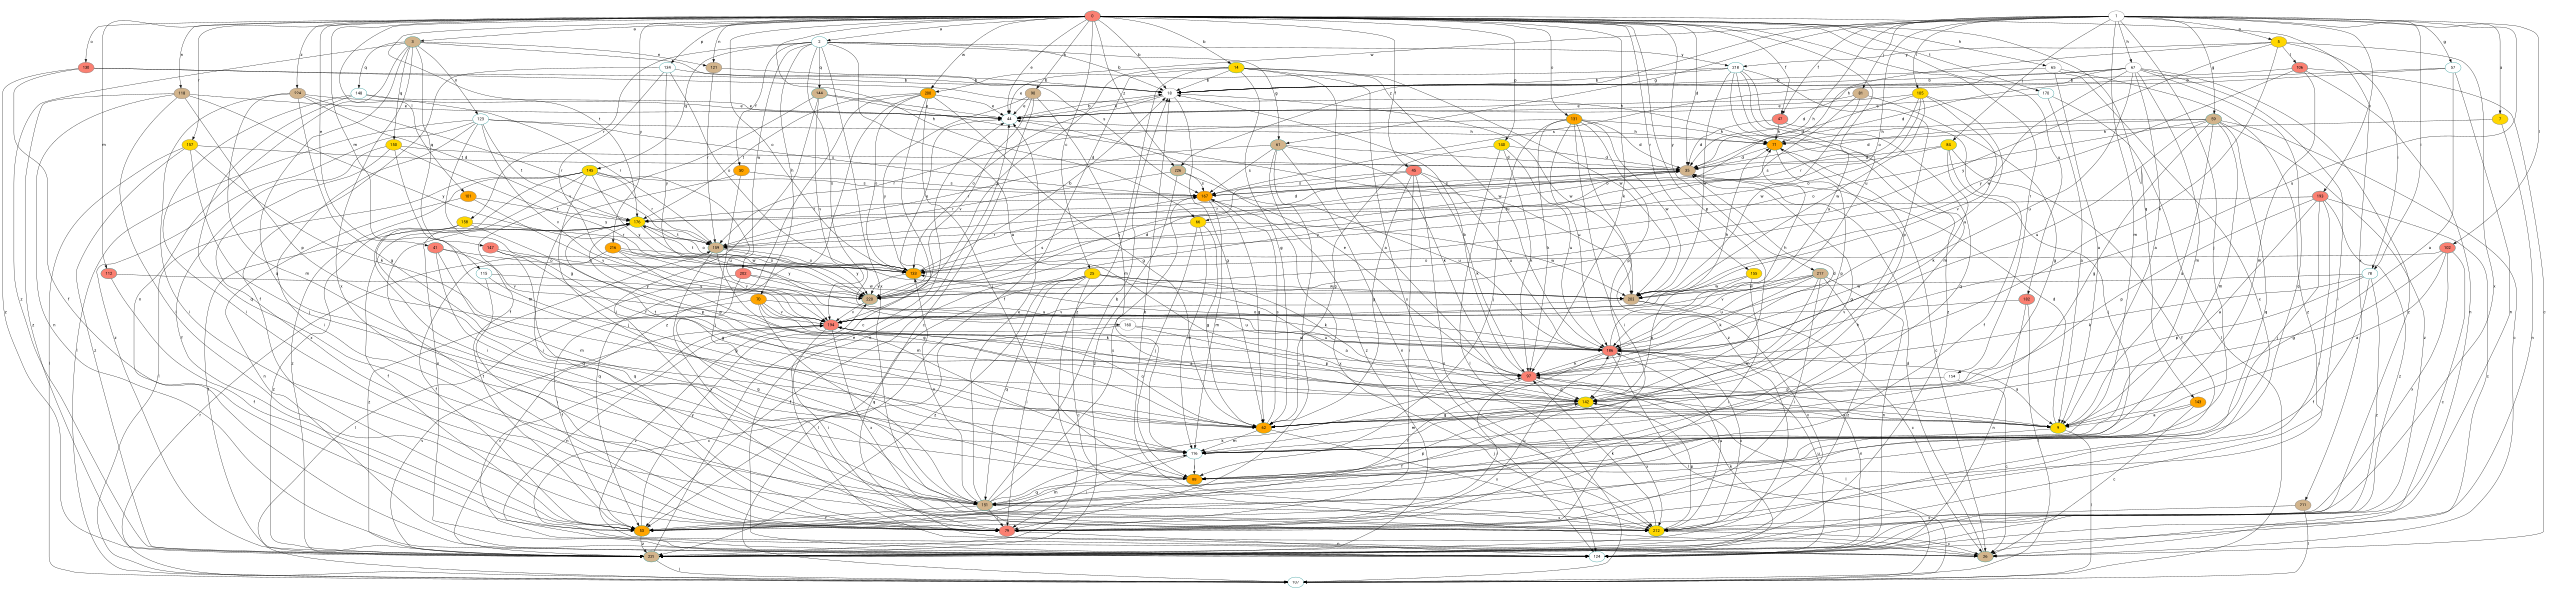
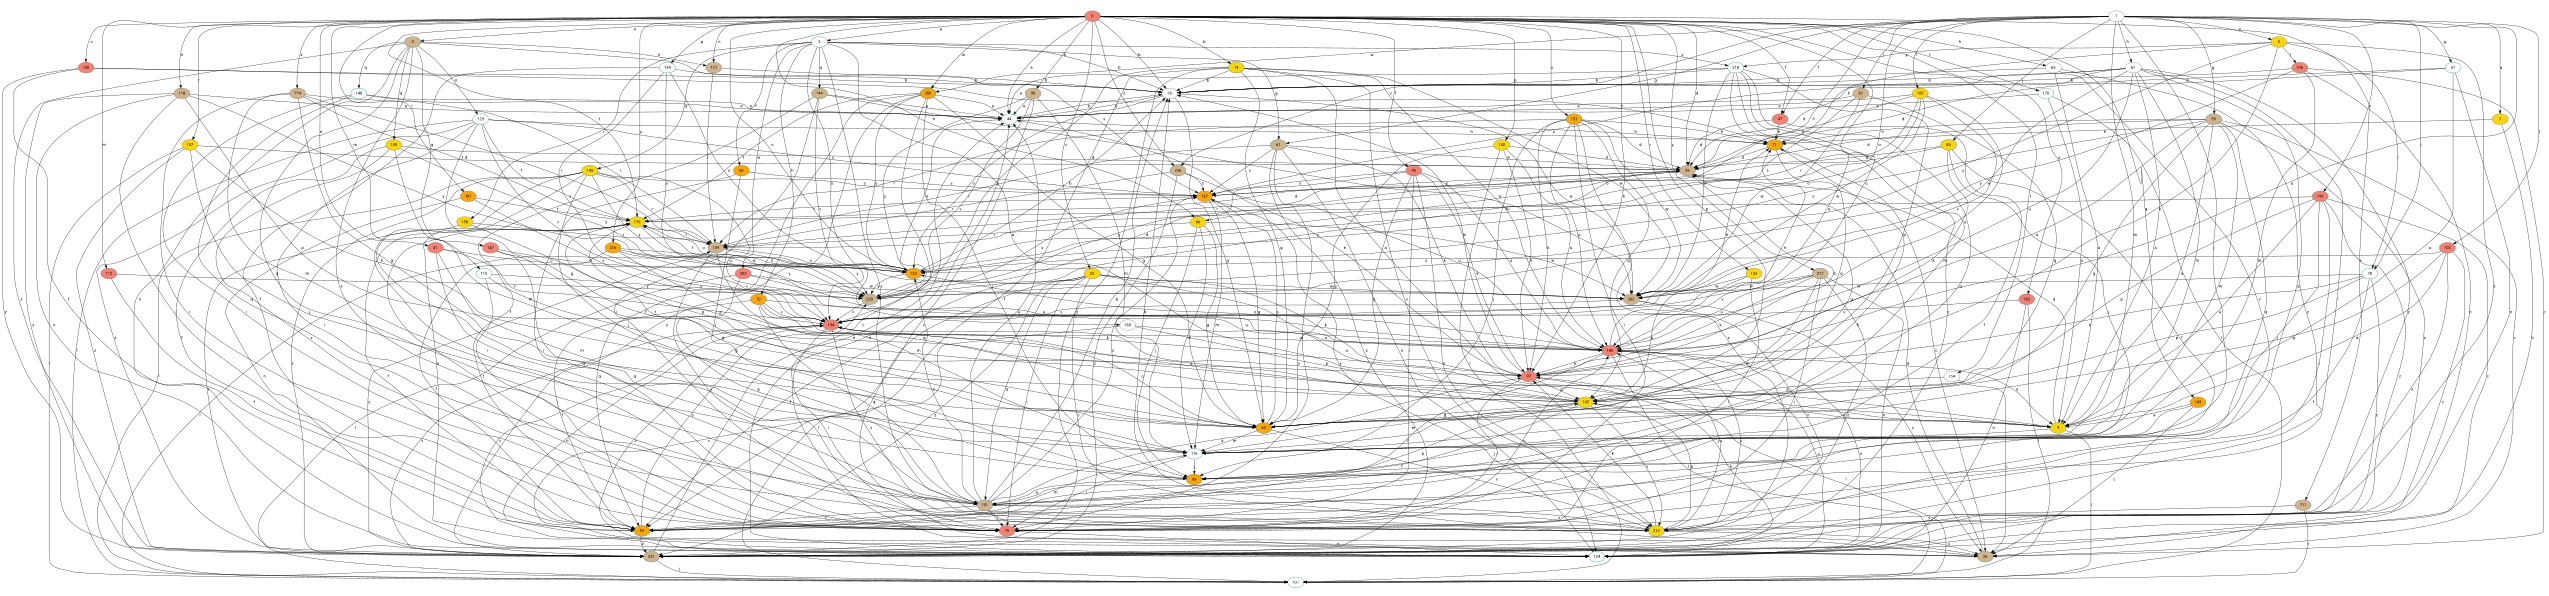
(675, 236) -> (679, 233)
(270, 485) -> none
